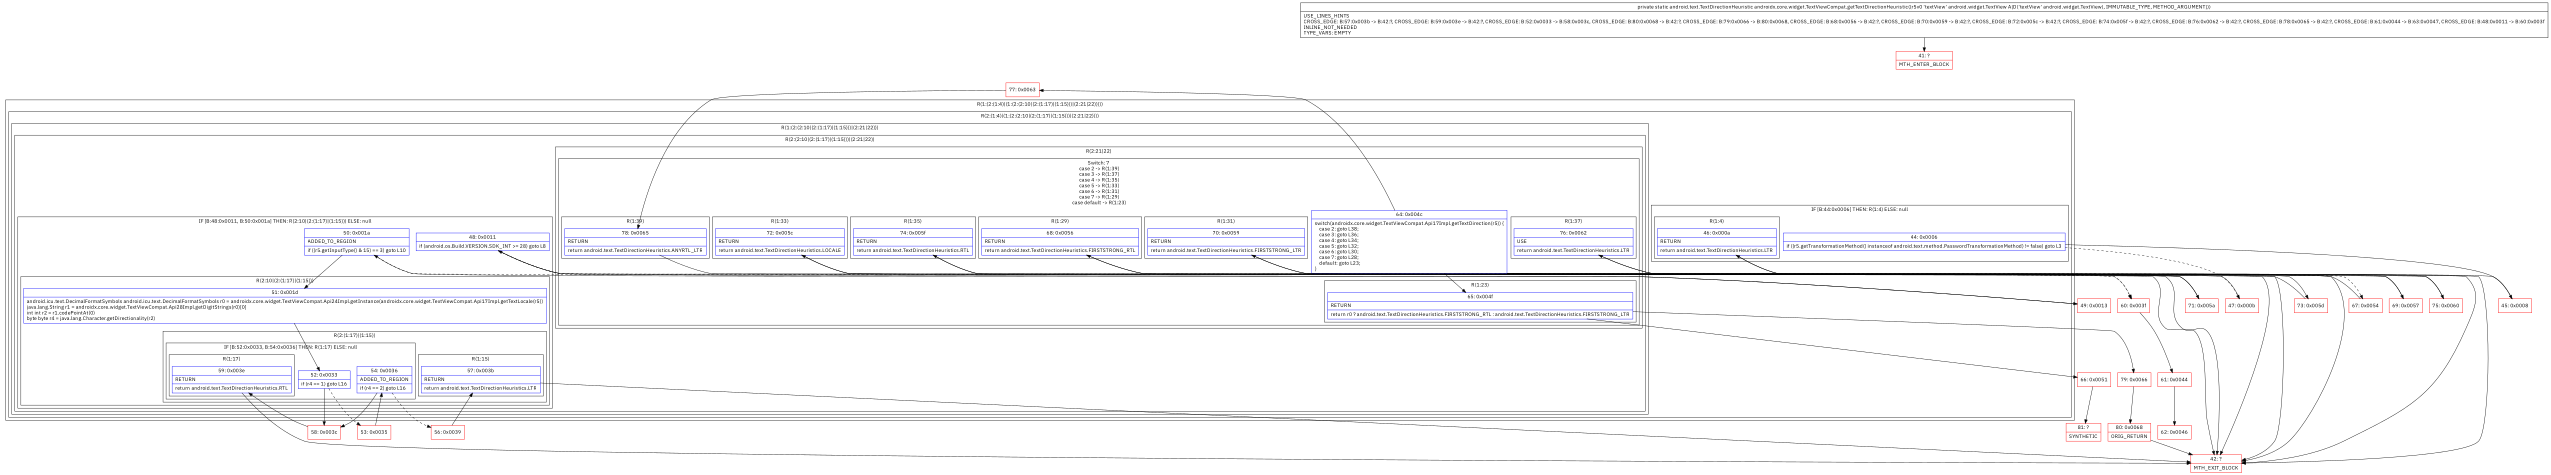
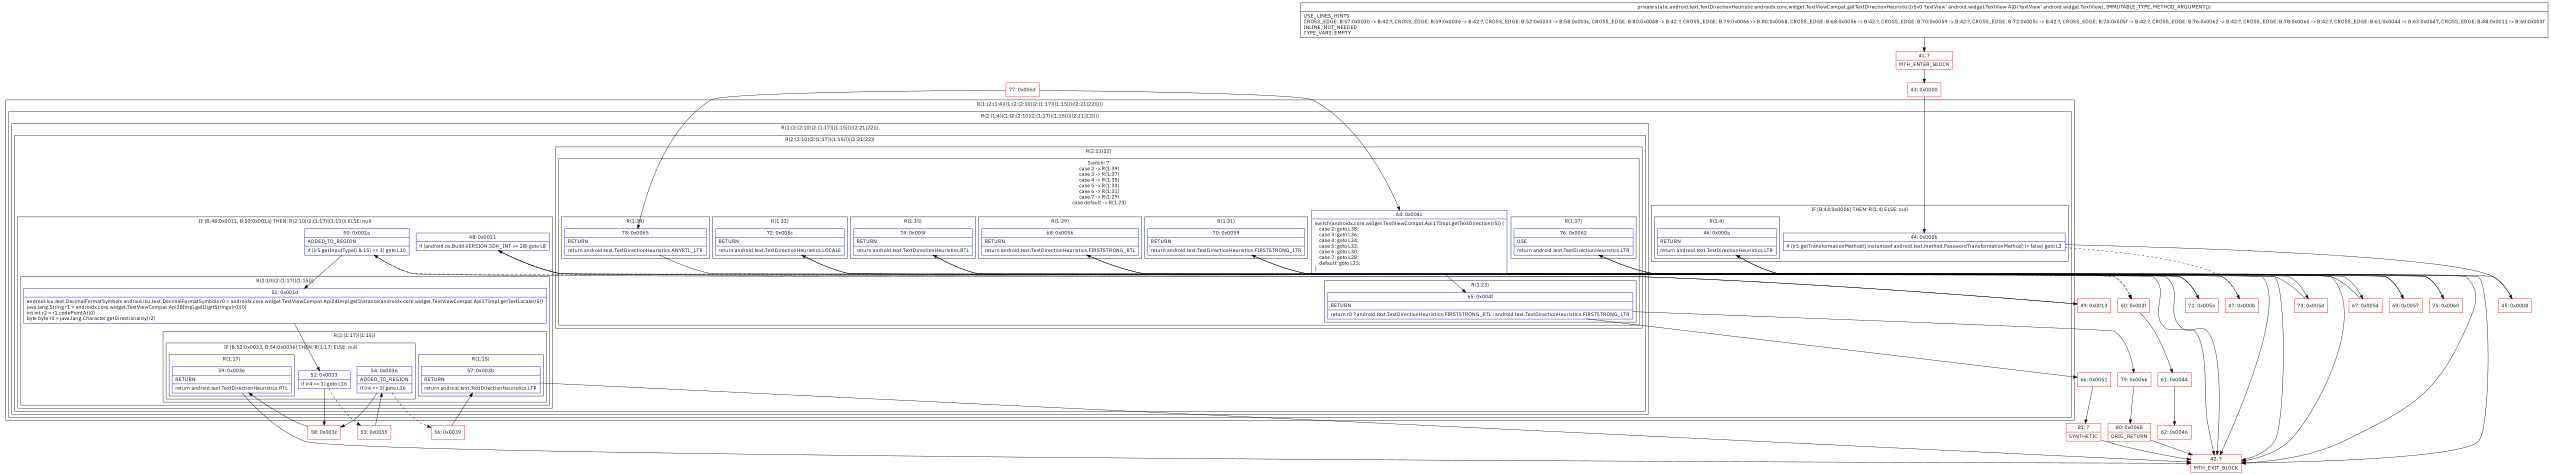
none -> (1924, 90)
(1247, 95) -> (1246, 95)
(1938, 274) -> (1938, 274)
none -> (2144, 451)
